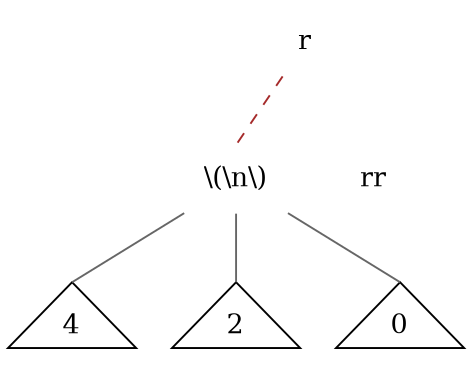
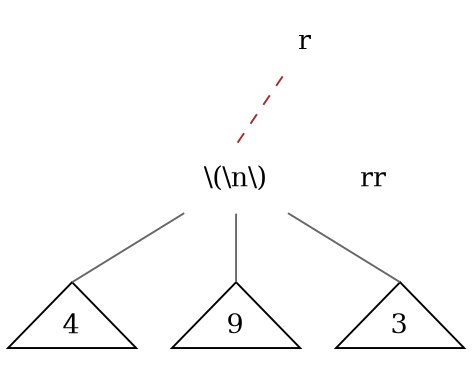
(236, 326) -> (236, 326)
(400, 326) -> (400, 326)
